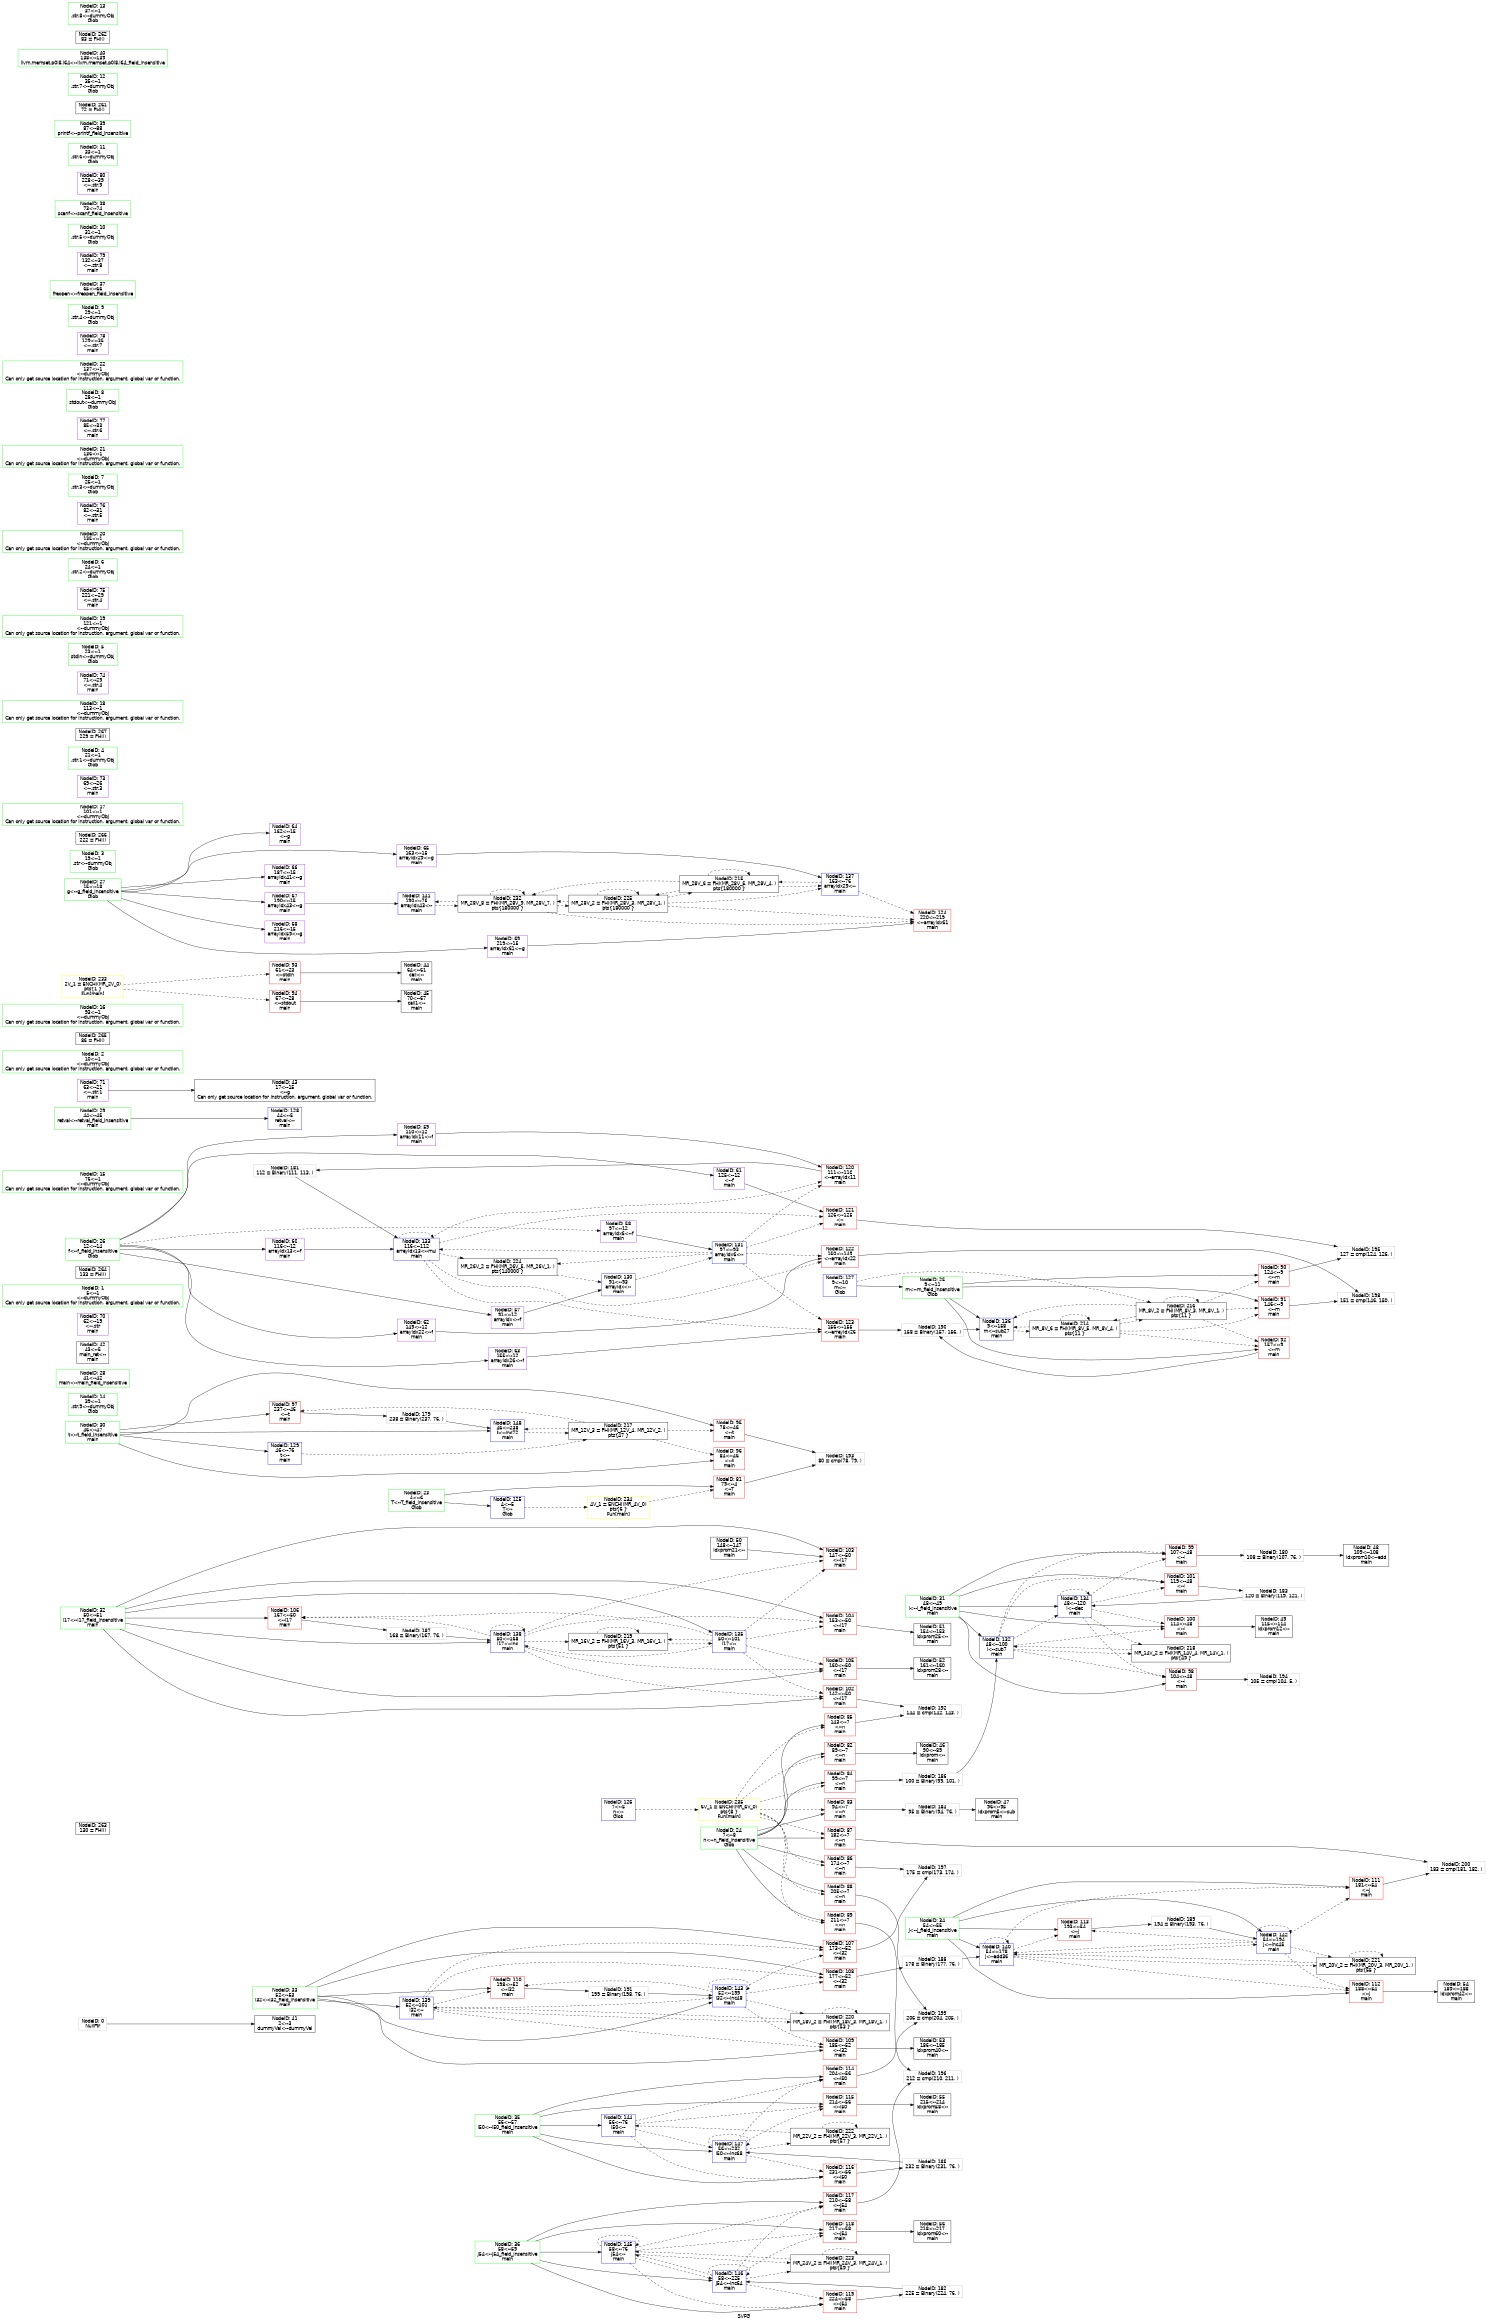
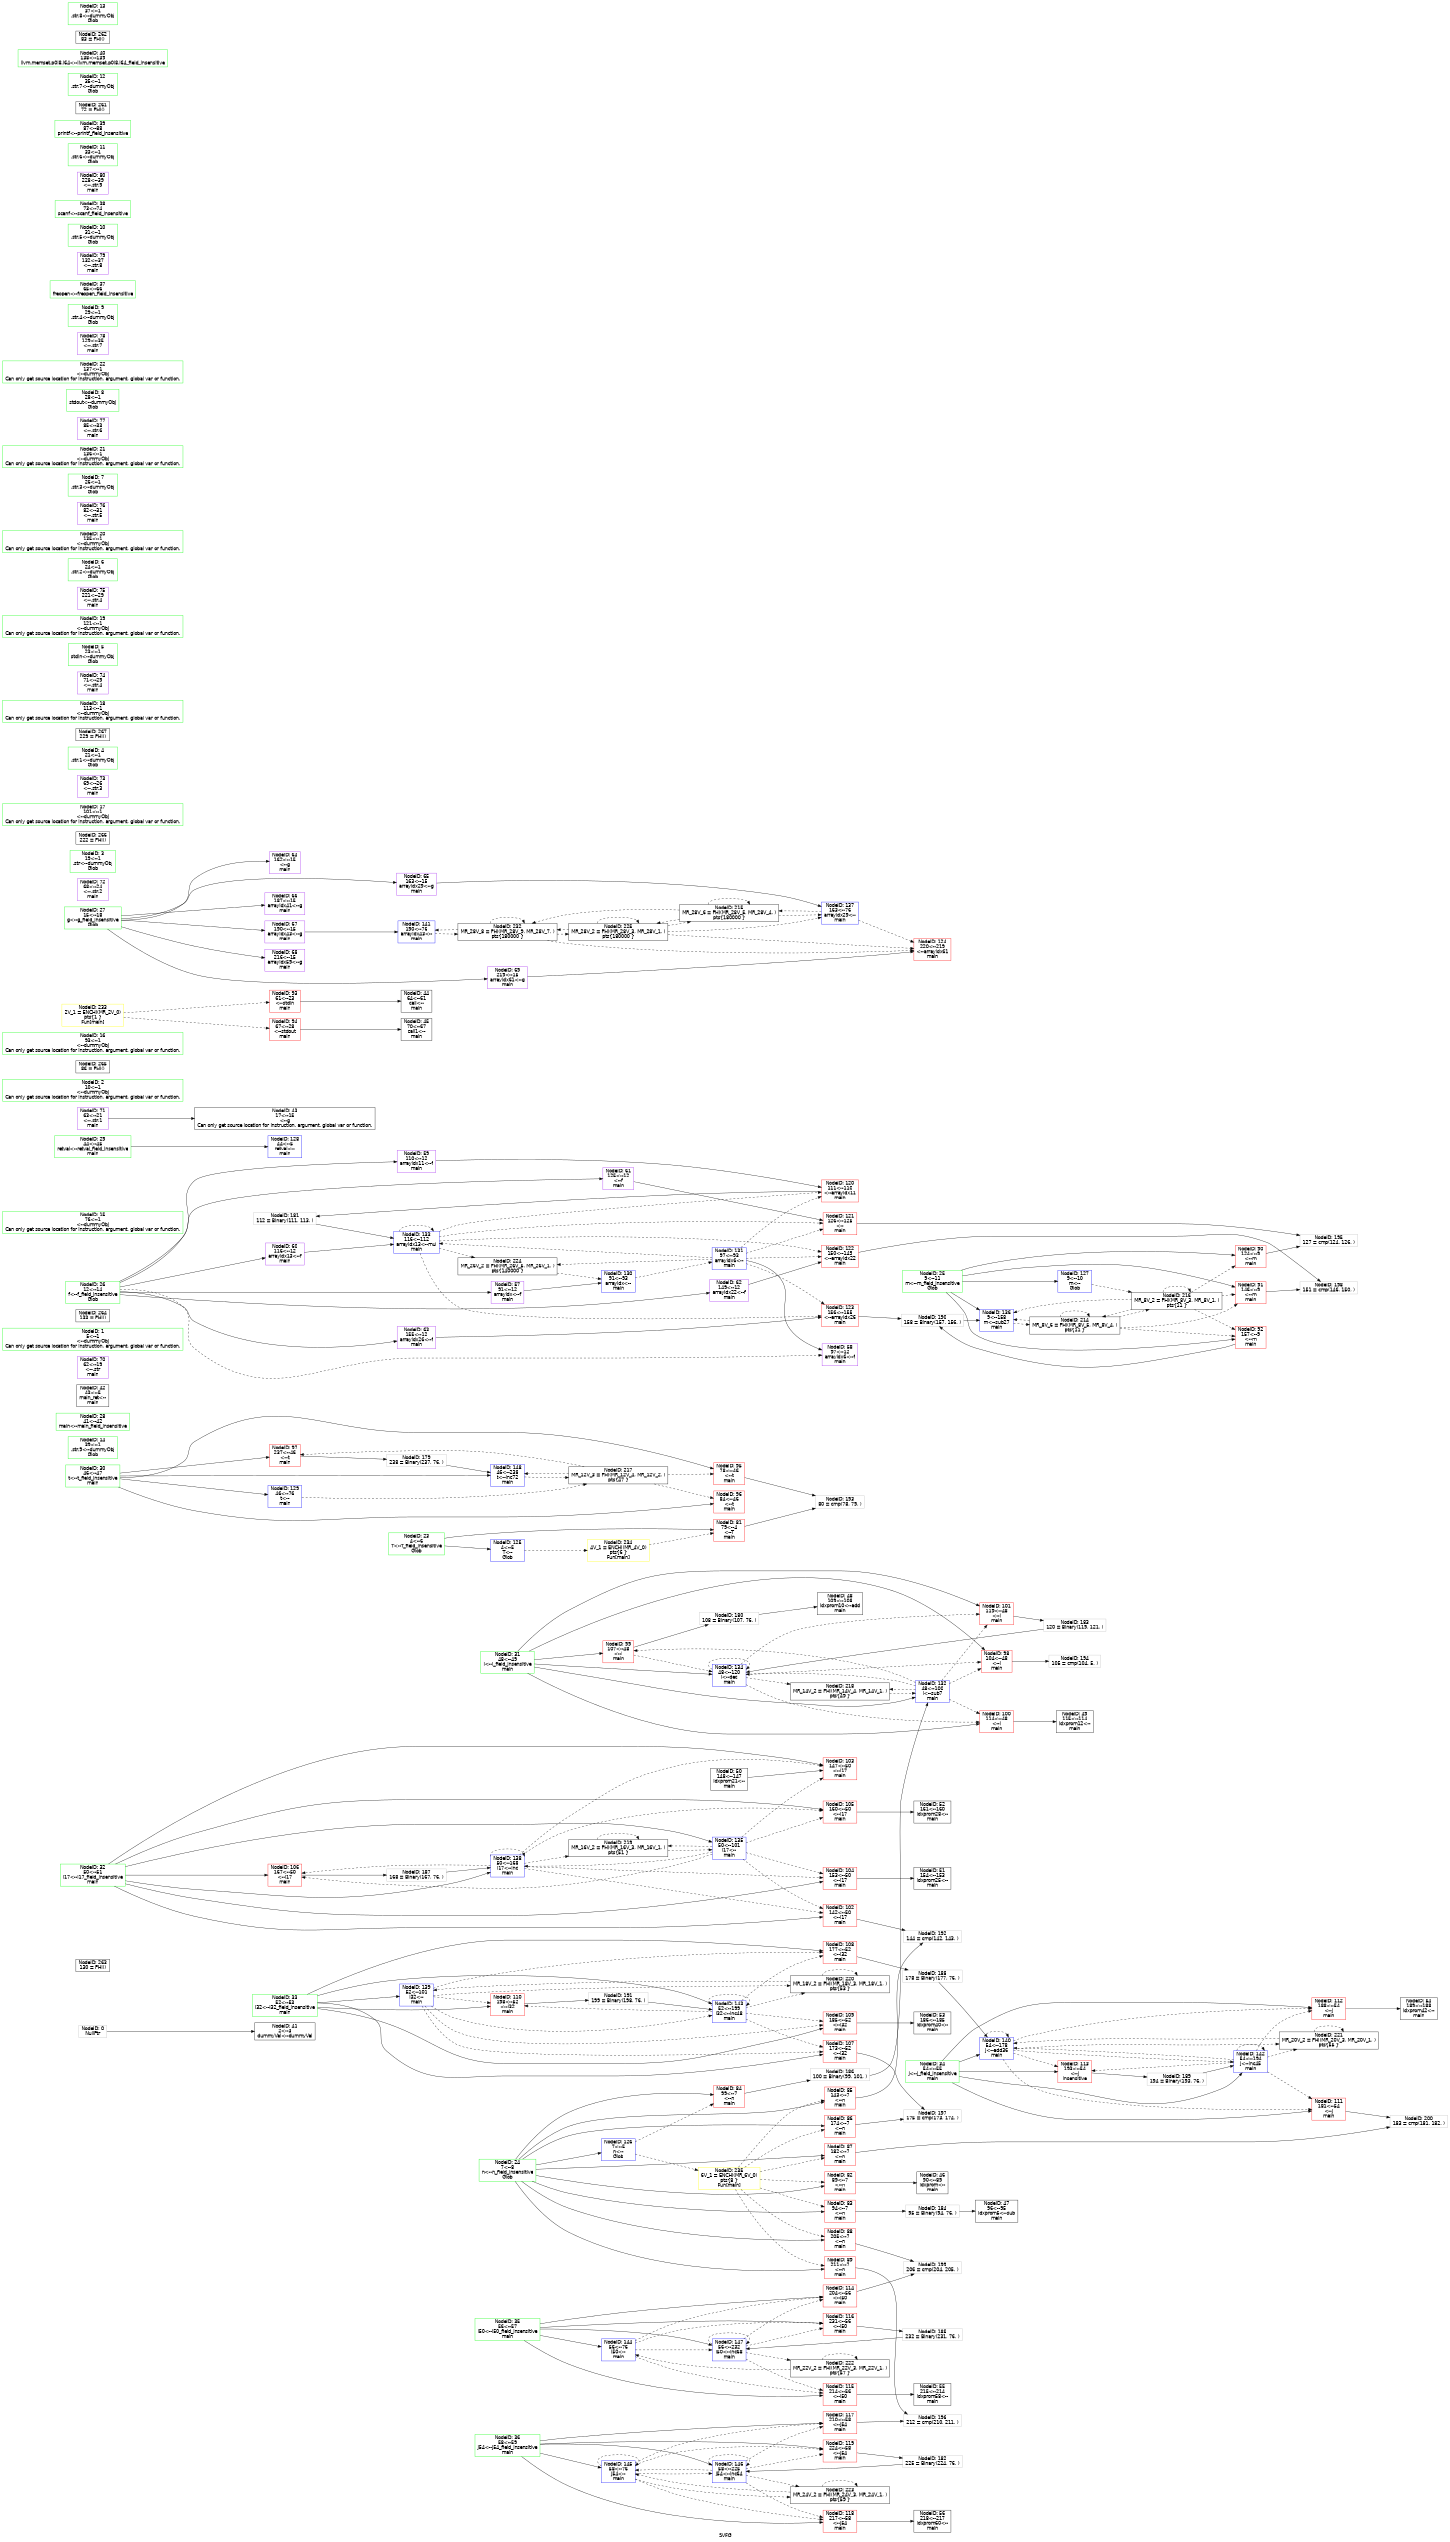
none -> (93, 890)
(673, 1242) -> (785, 1302)
(878, 1286) -> (1008, 1281)
(1124, 1574) -> (671, 1663)
(782, 1796) -> (673, 2123)
(1075, 1937) -> (1075, 2079)
none -> (567, 2159)
